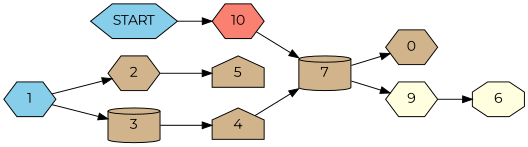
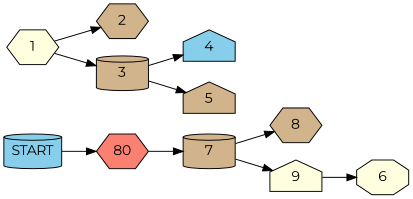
(134, 21) -> (33, 151)
(238, 21) -> (122, 151)
(412, 47) -> (296, 125)
(181, 73) -> (163, 85)
(30, 99) -> (33, 47)
(412, 99) -> (296, 177)
(273, 105) -> none
(238, 125) -> (209, 47)
